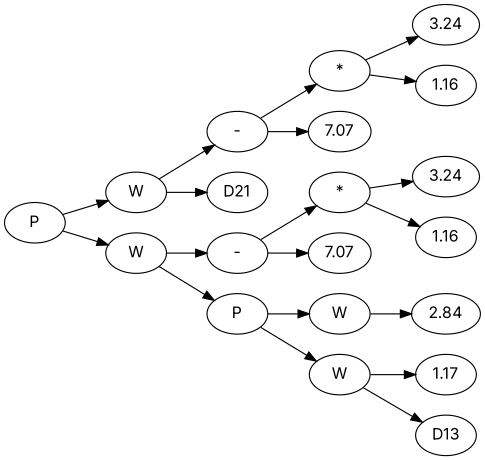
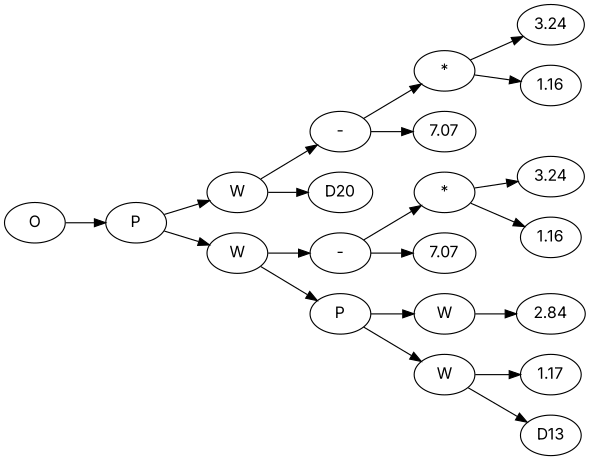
(237, 192) -> (340, 192)
none -> (35, 223)
